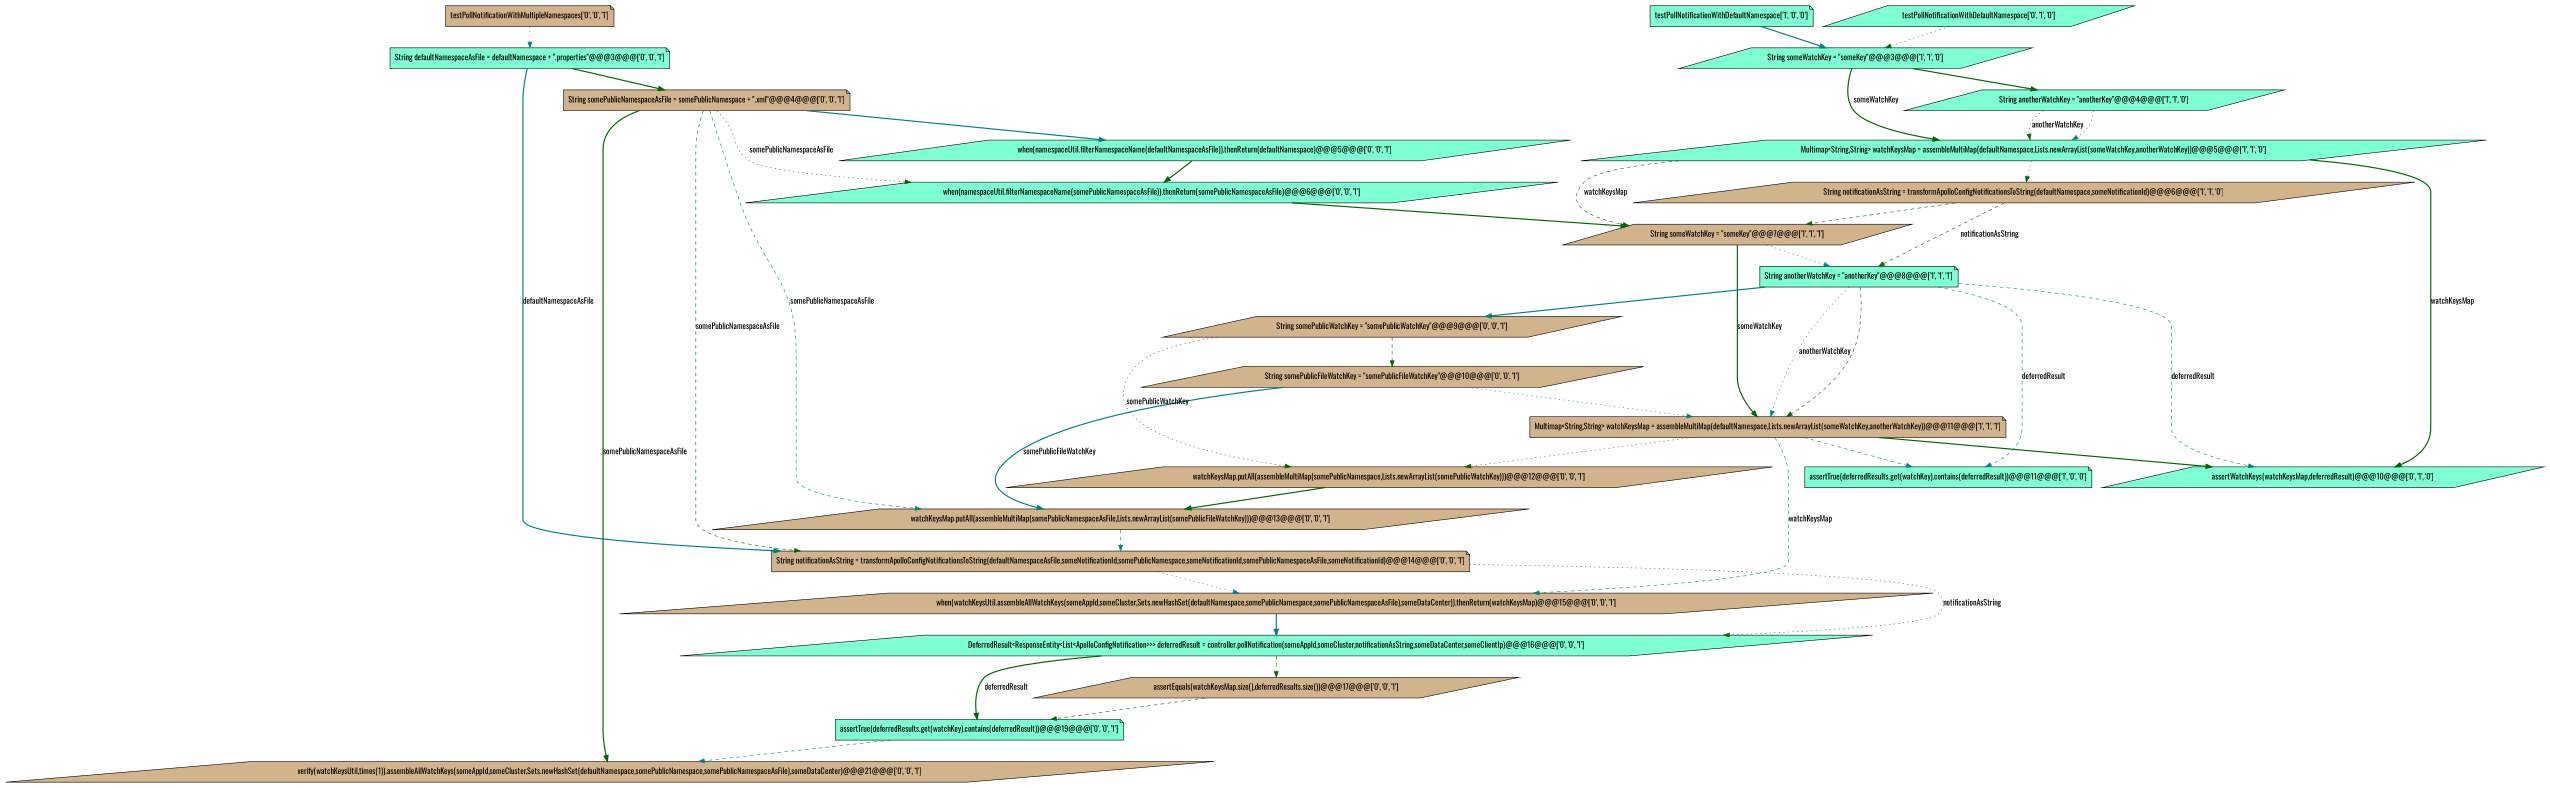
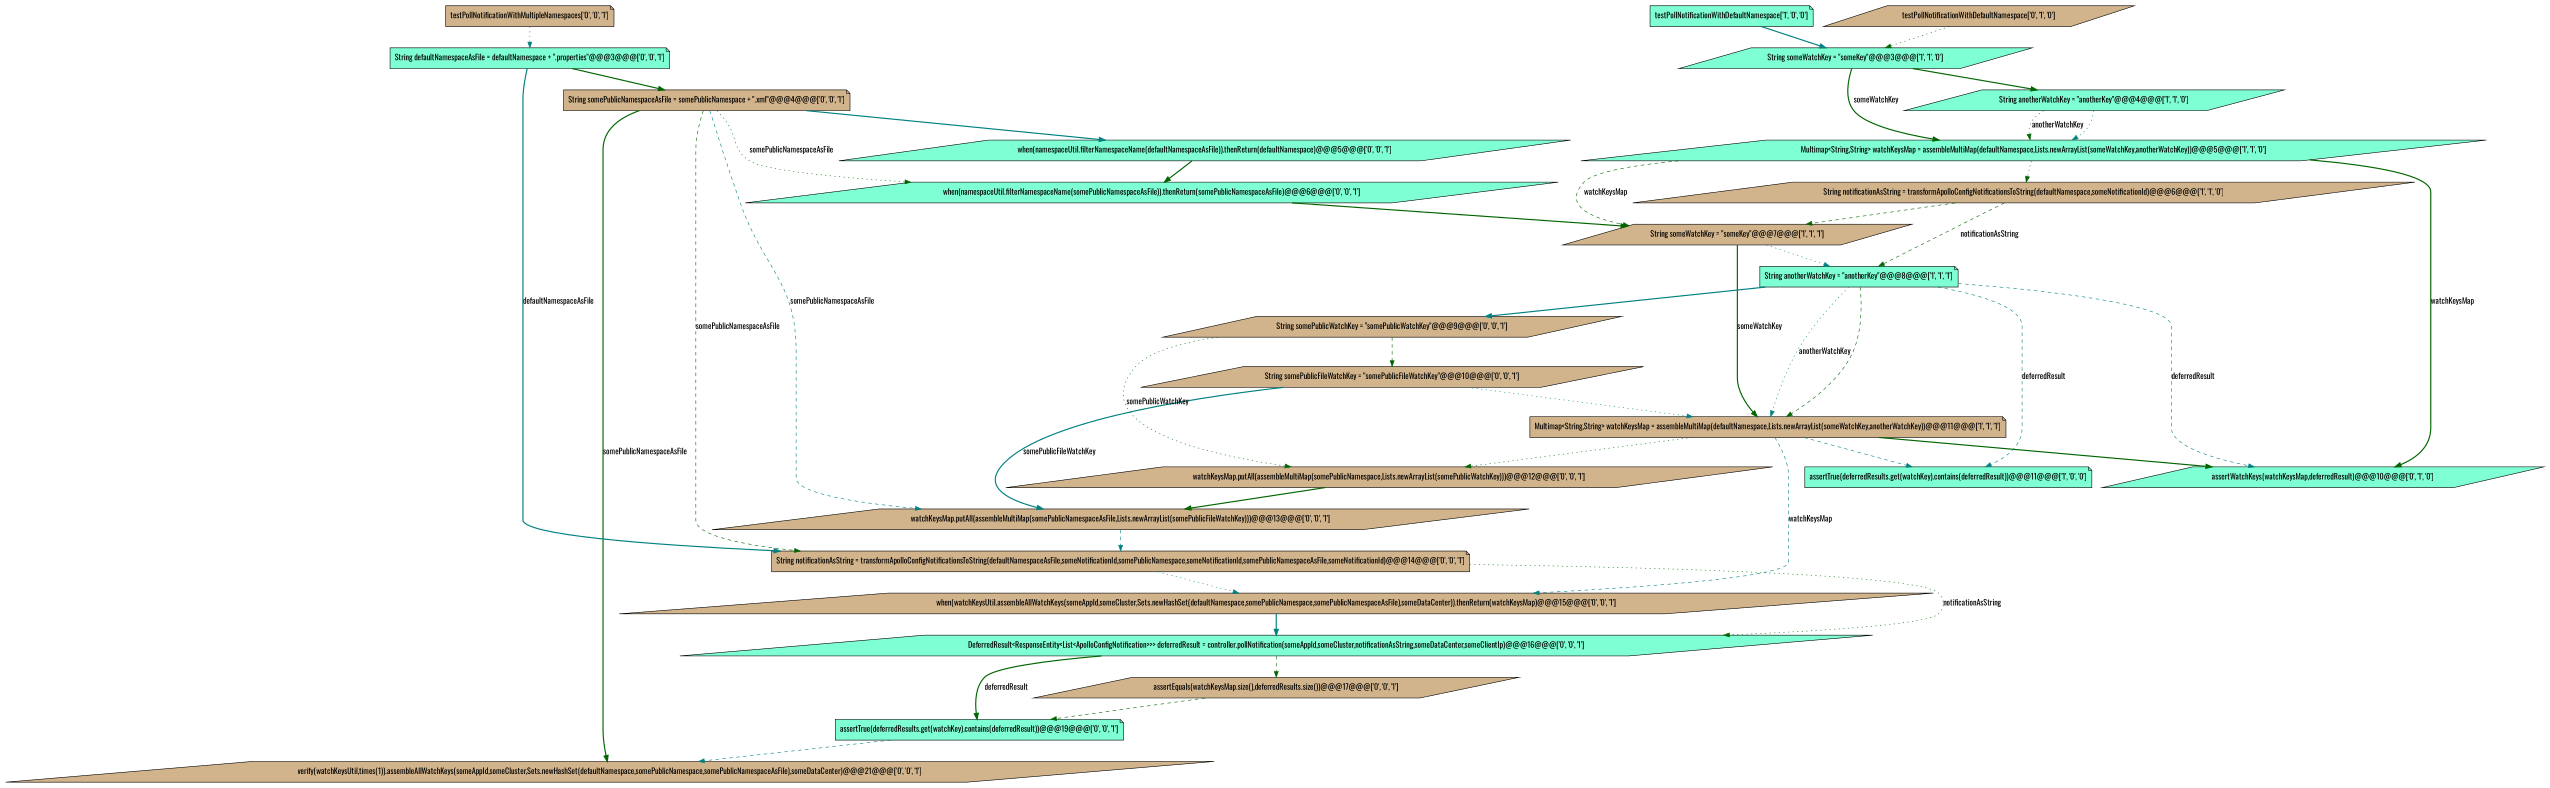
(1979, 16) -> (1979, 16)
